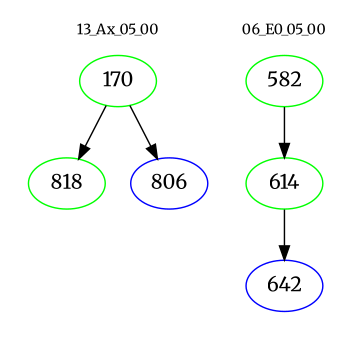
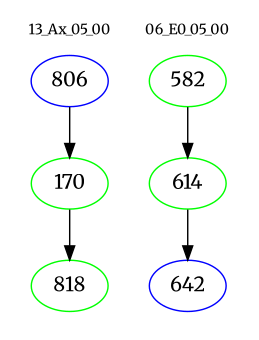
(140, 126) -> (70, 125)
